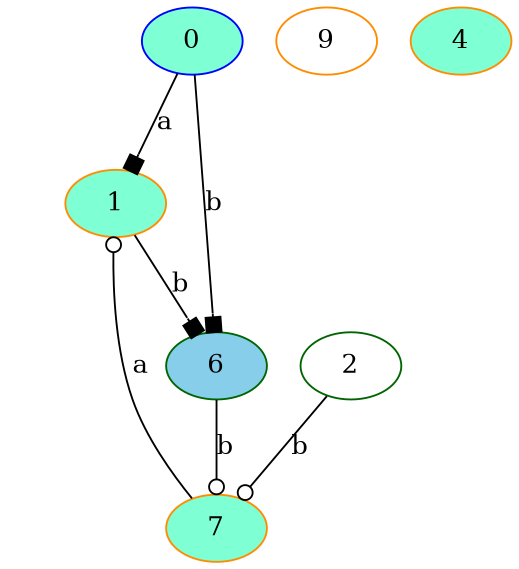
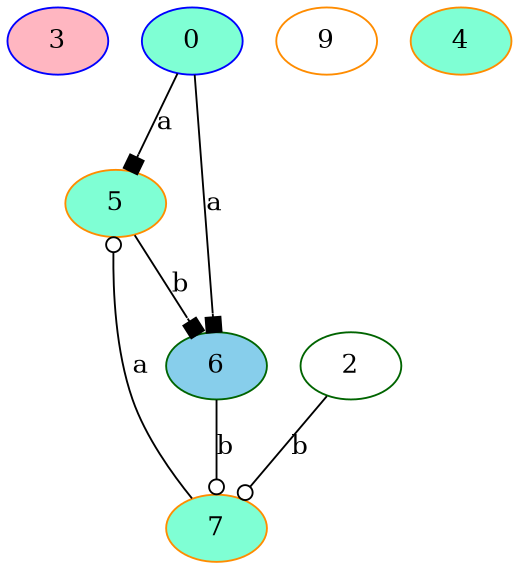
none -> (58, 41)
(116, 203) -> (116, 203)
(215, 203) -> (215, 203)
